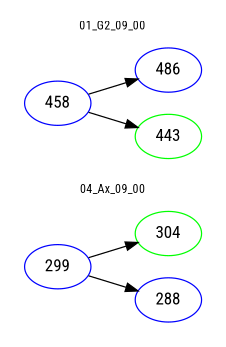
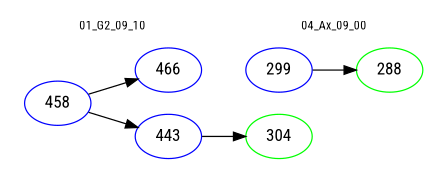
(113, 26) -> (113, 26)
(168, 70) -> (168, 70)
(168, 136) -> (168, 136)
(107, 252) -> (219, 136)
(168, 300) -> (390, 70)
